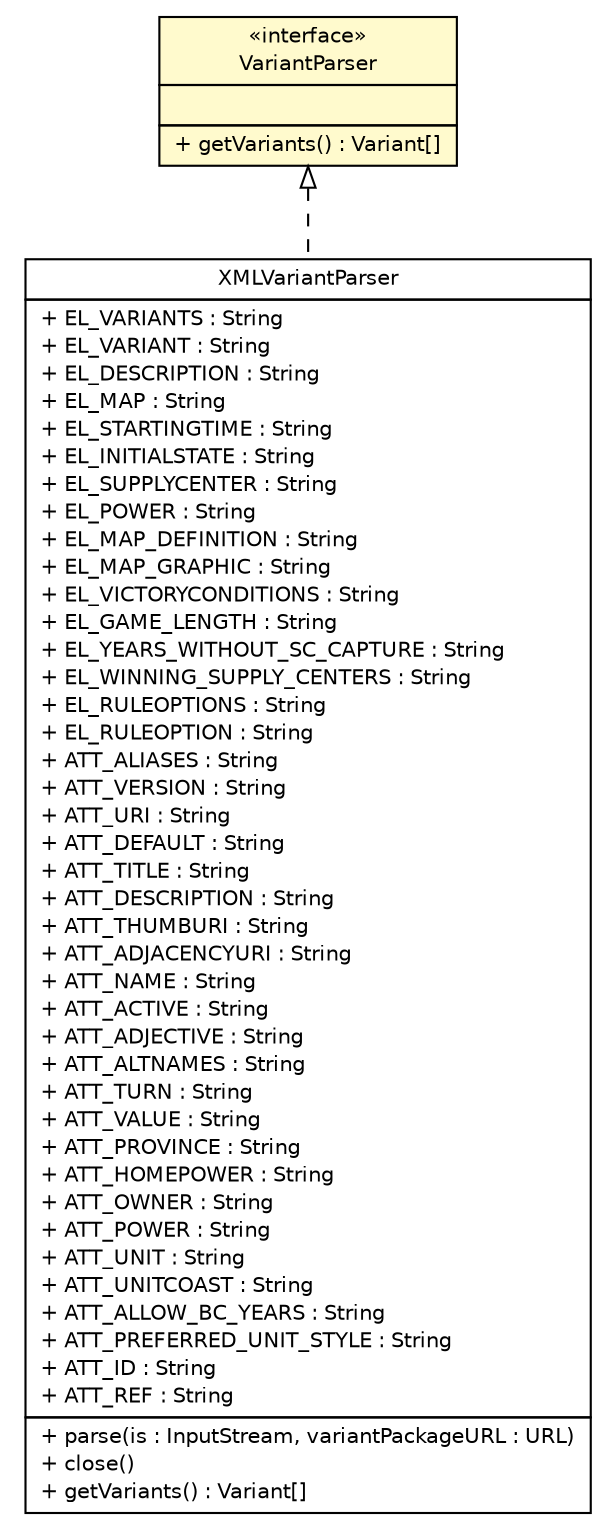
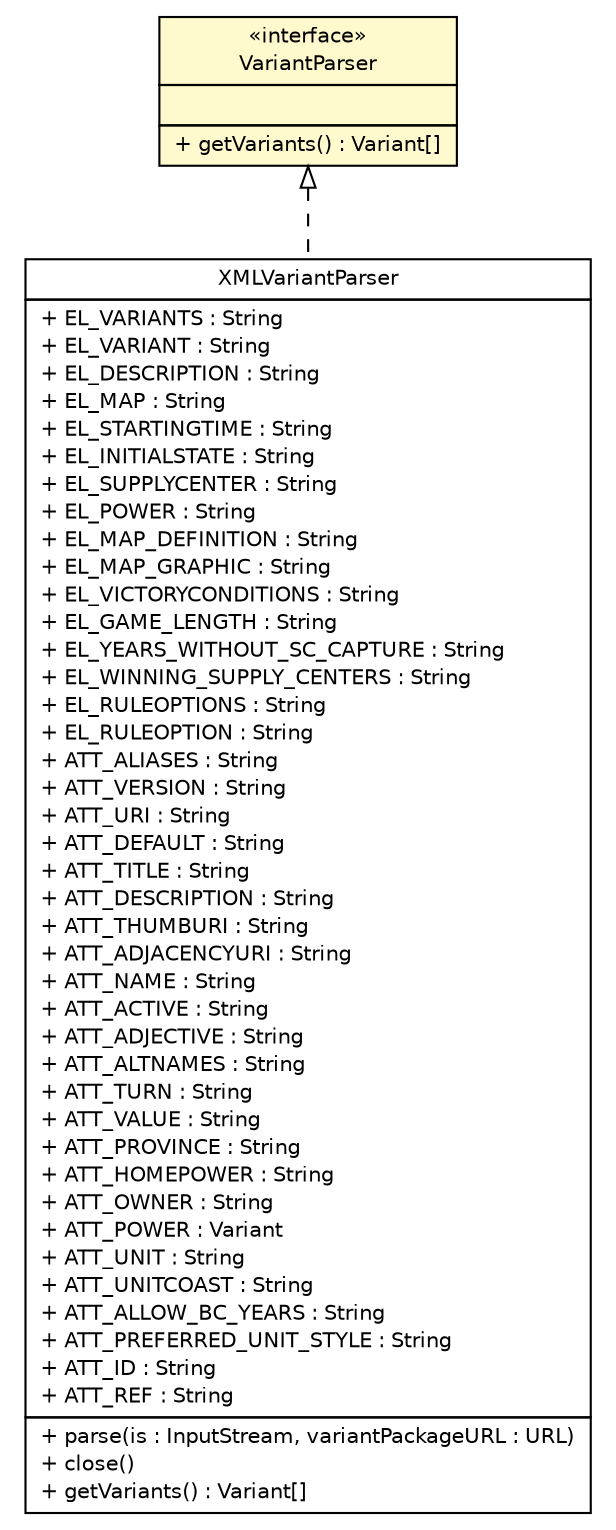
(156, 1230) -> (163, 1230)
